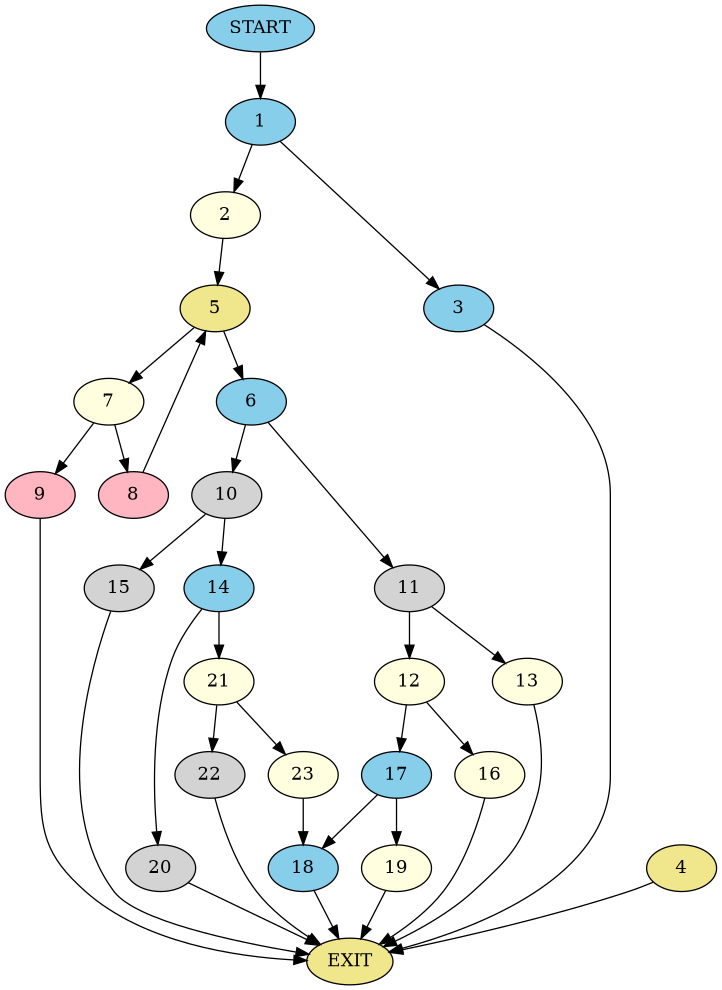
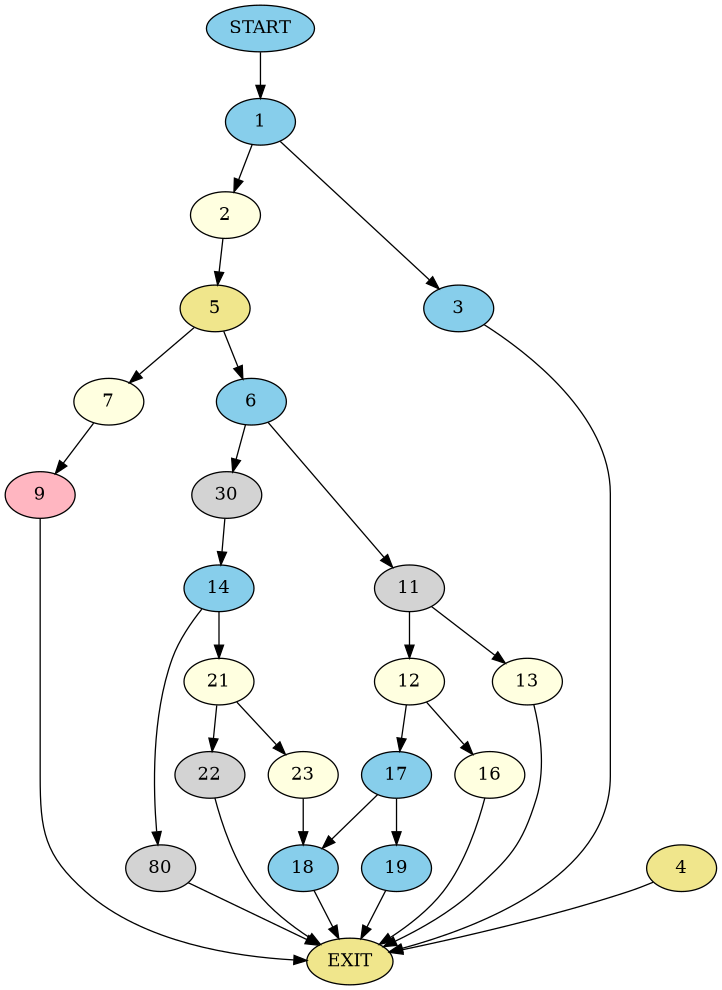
(133, 495) -> none
(227, 495) -> (227, 495)
(119, 588) -> none
(161, 868) -> (161, 868)
(397, 868) -> (397, 868)
